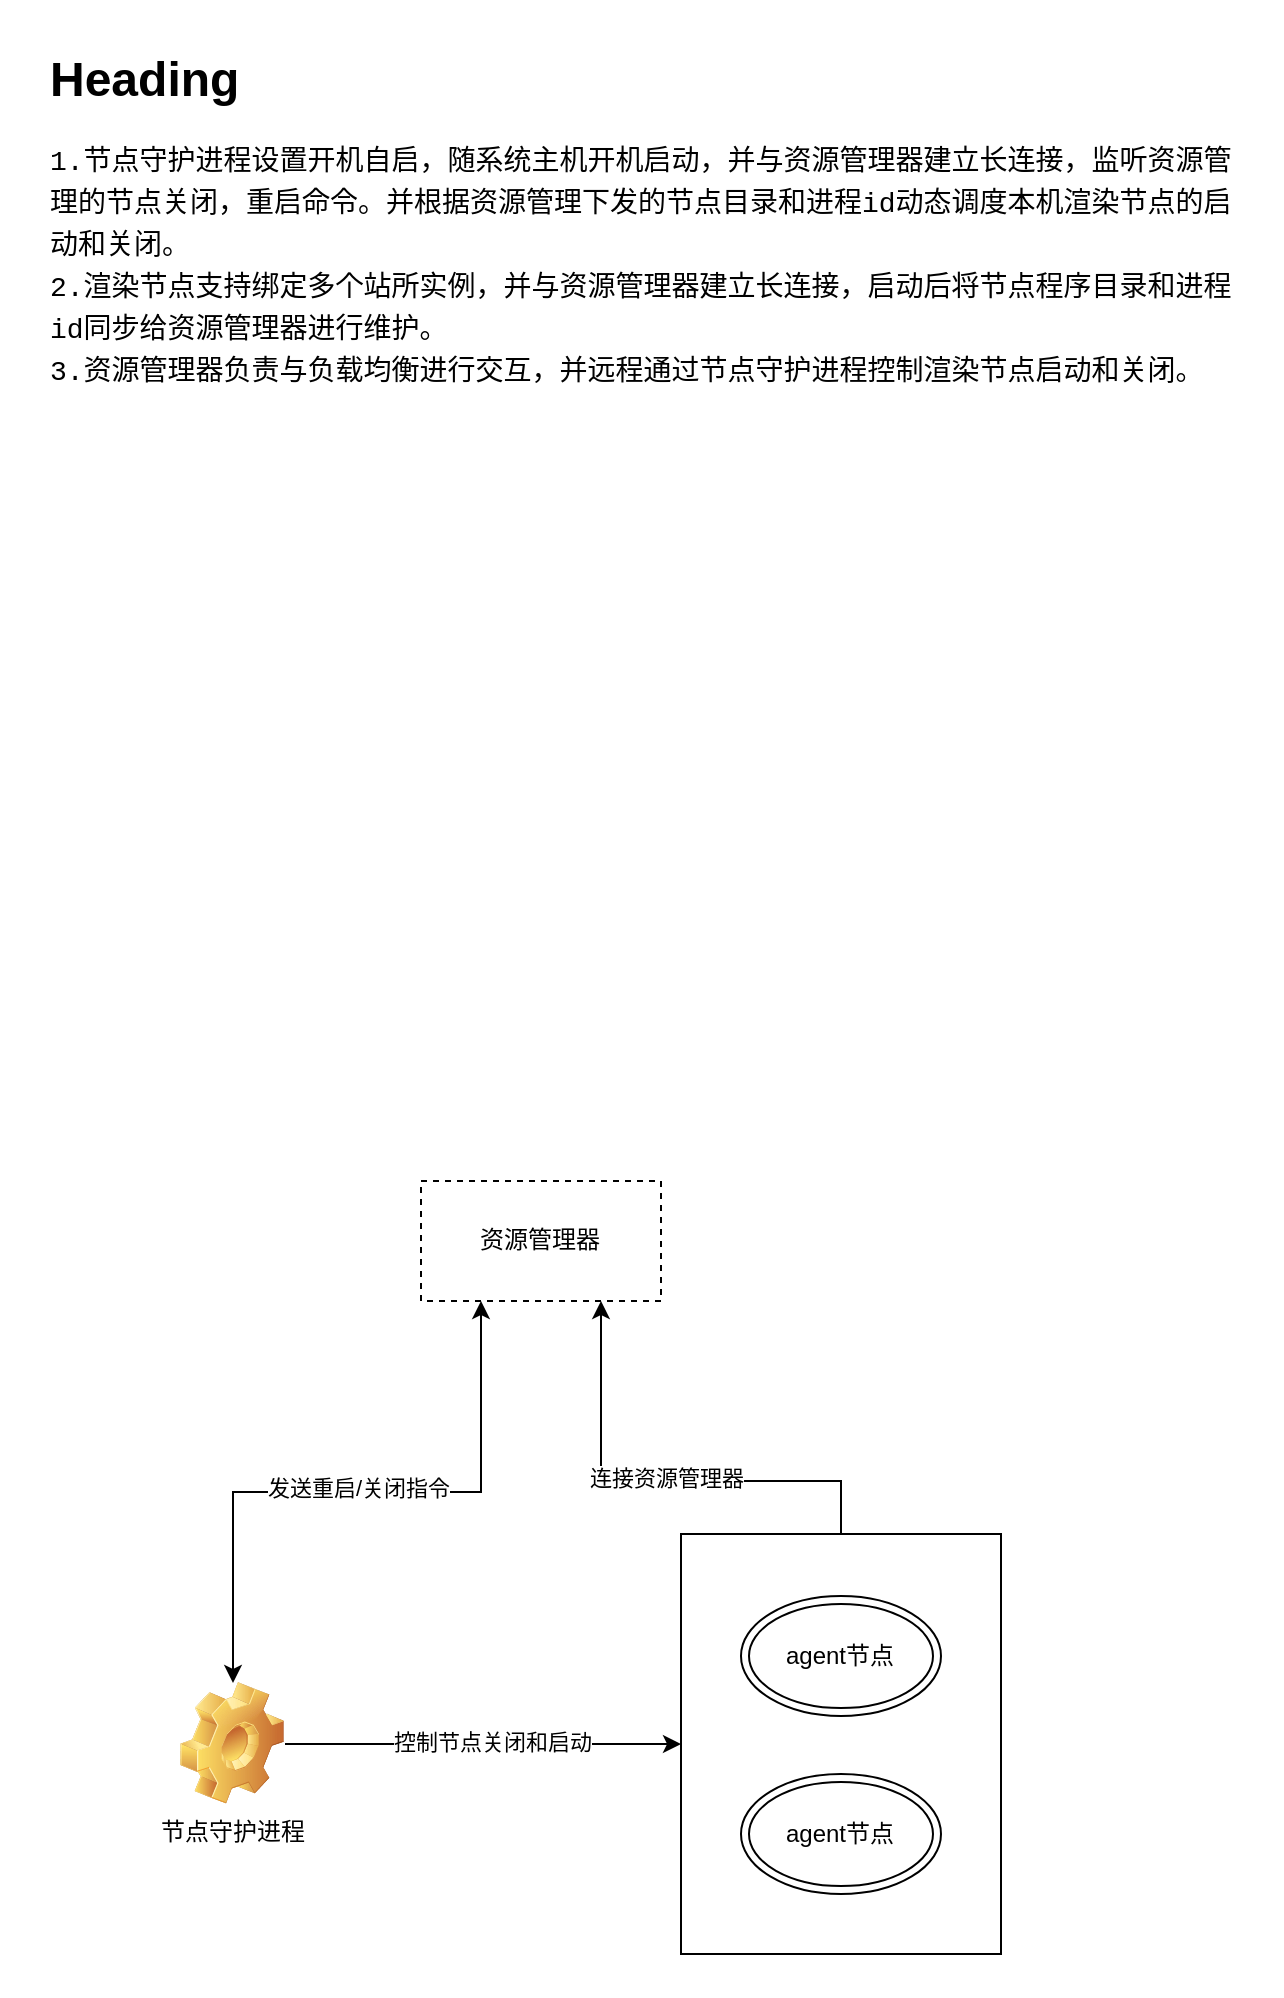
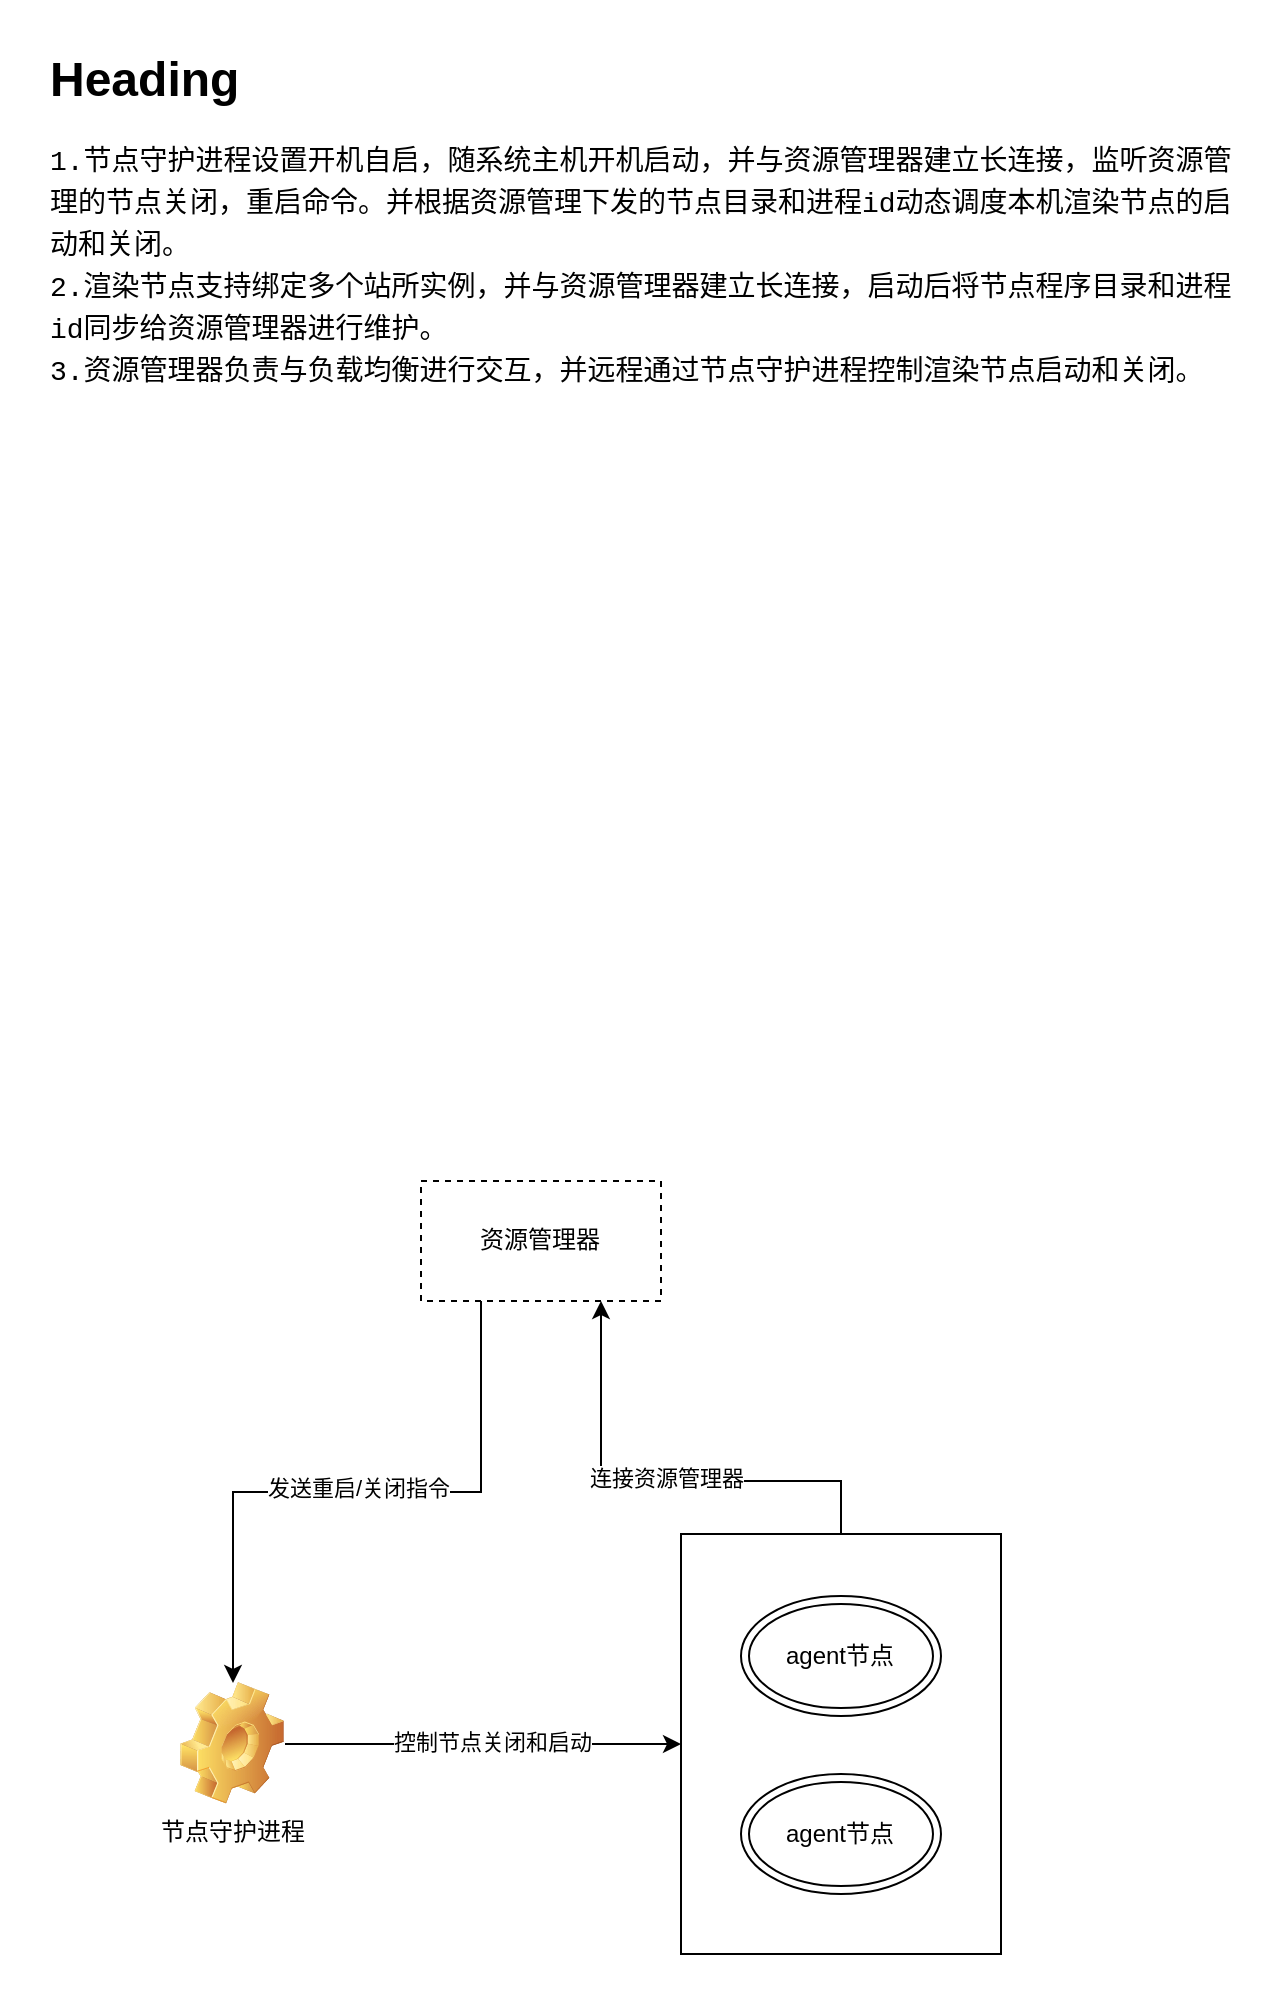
(481, 1316) -> (481, 1309)
